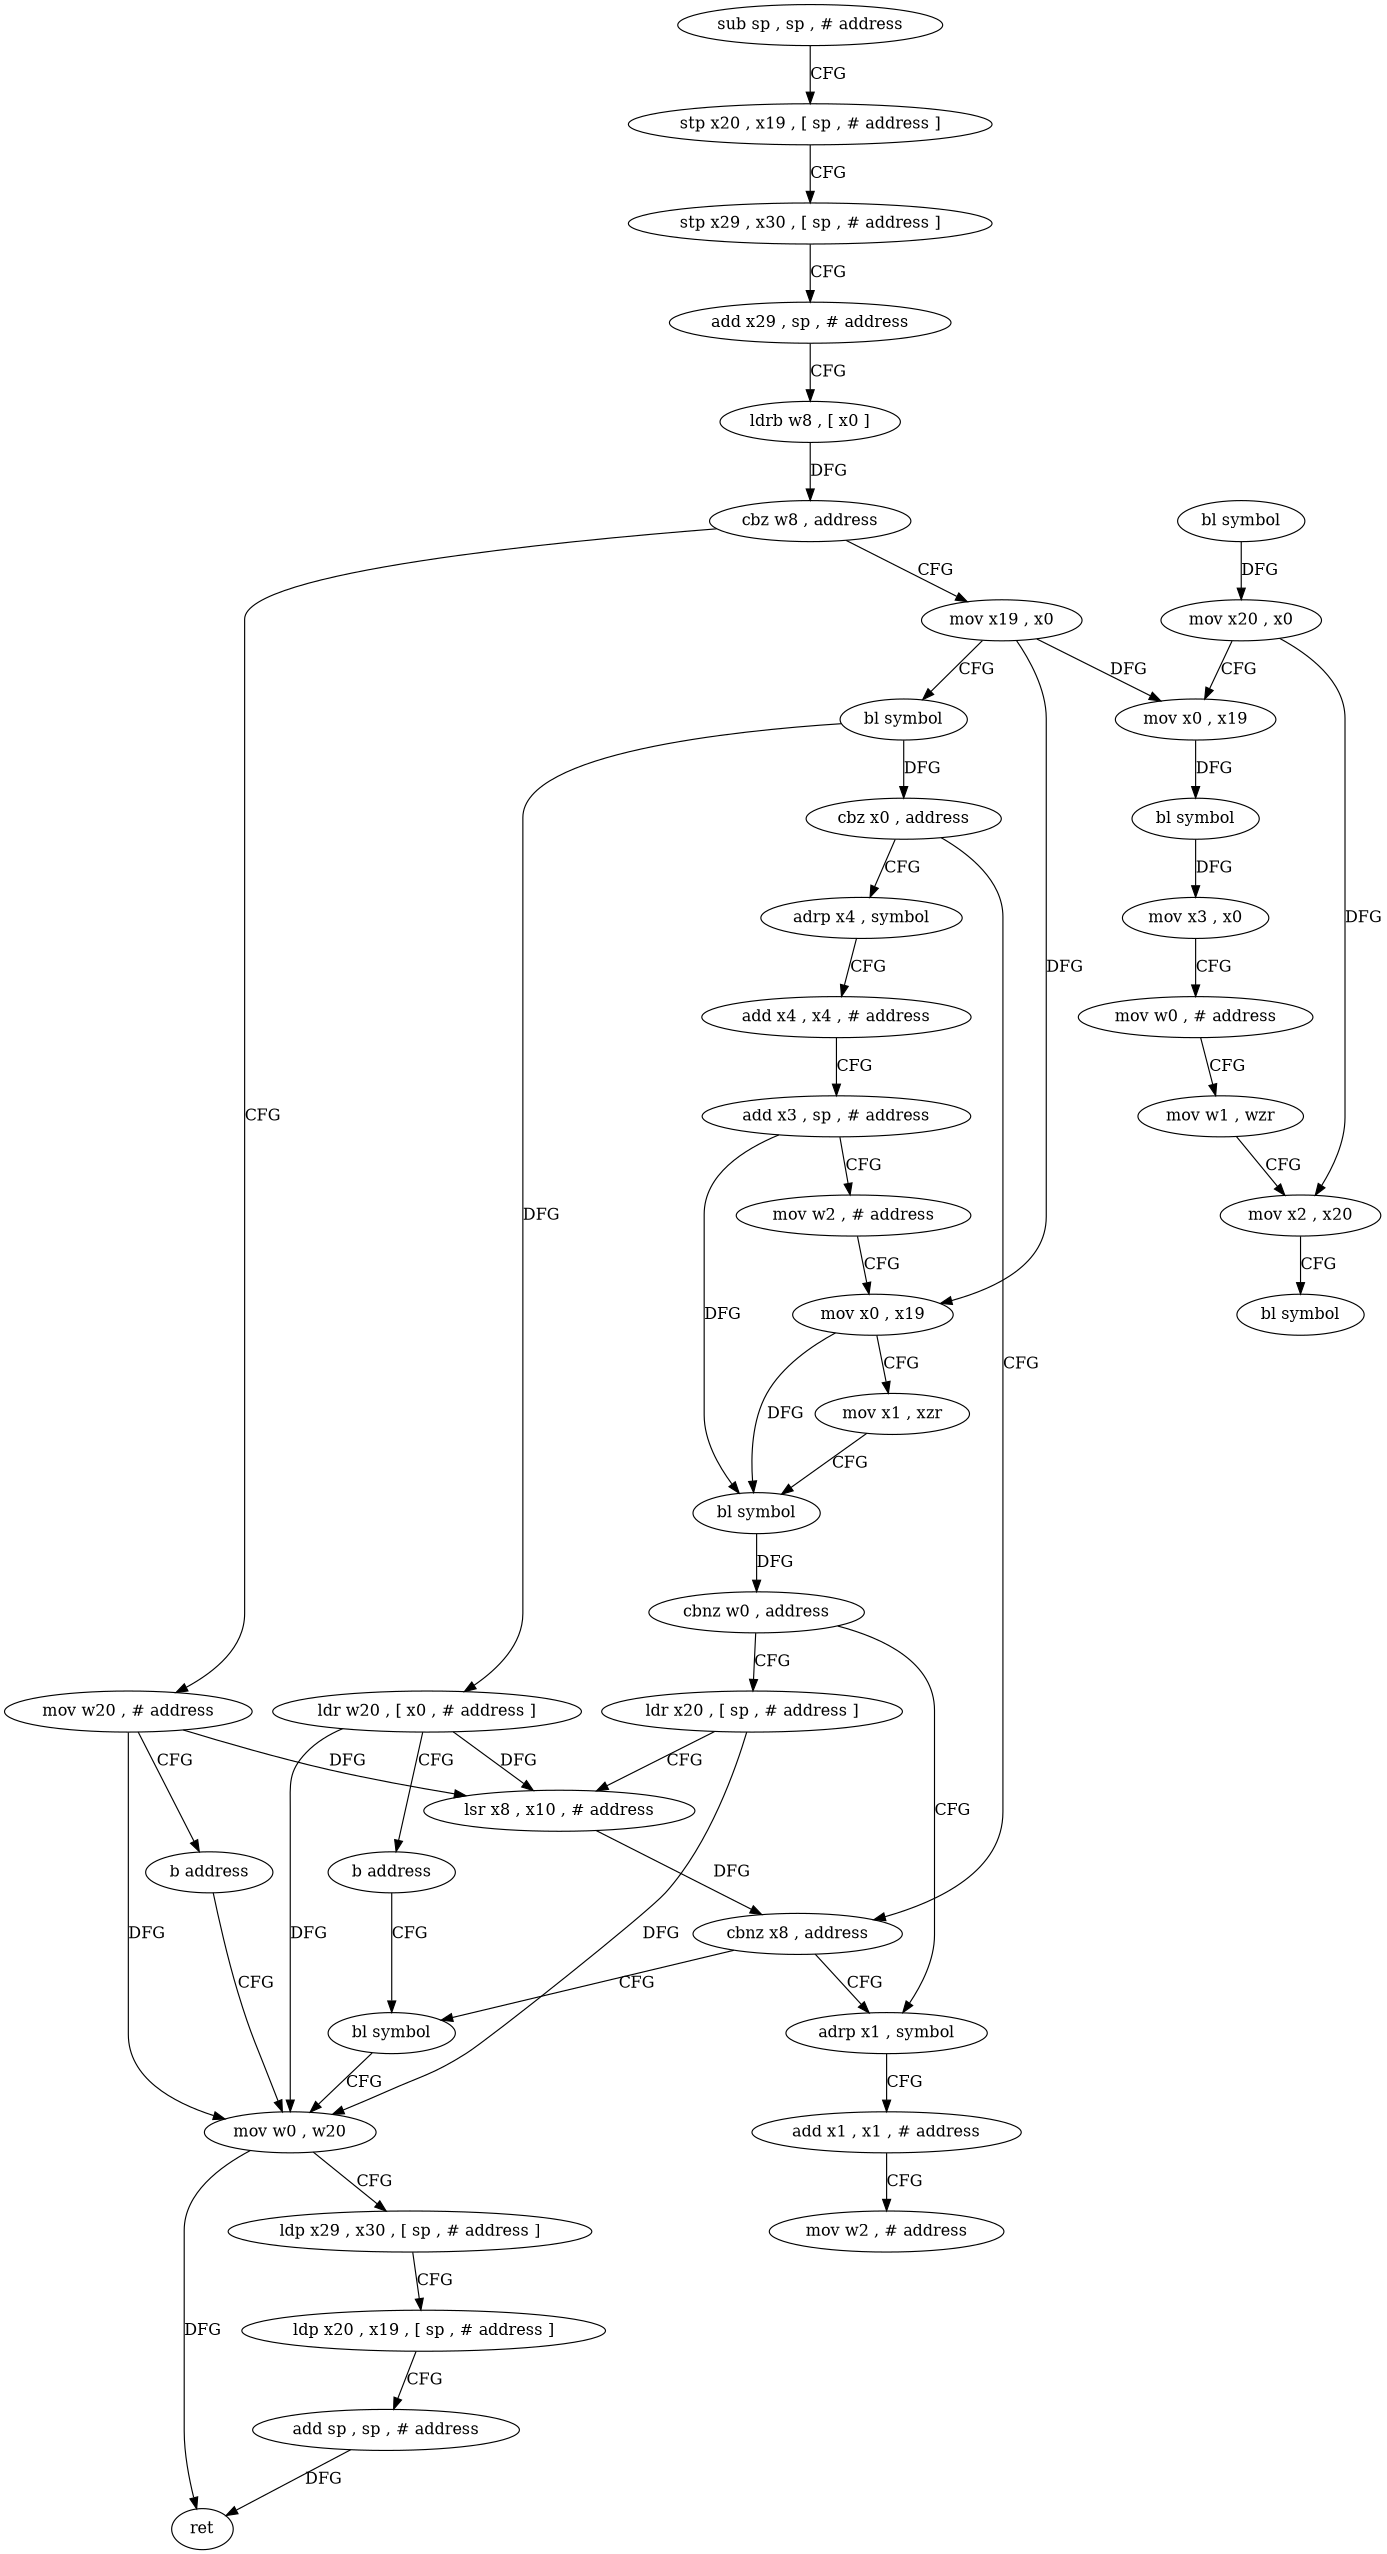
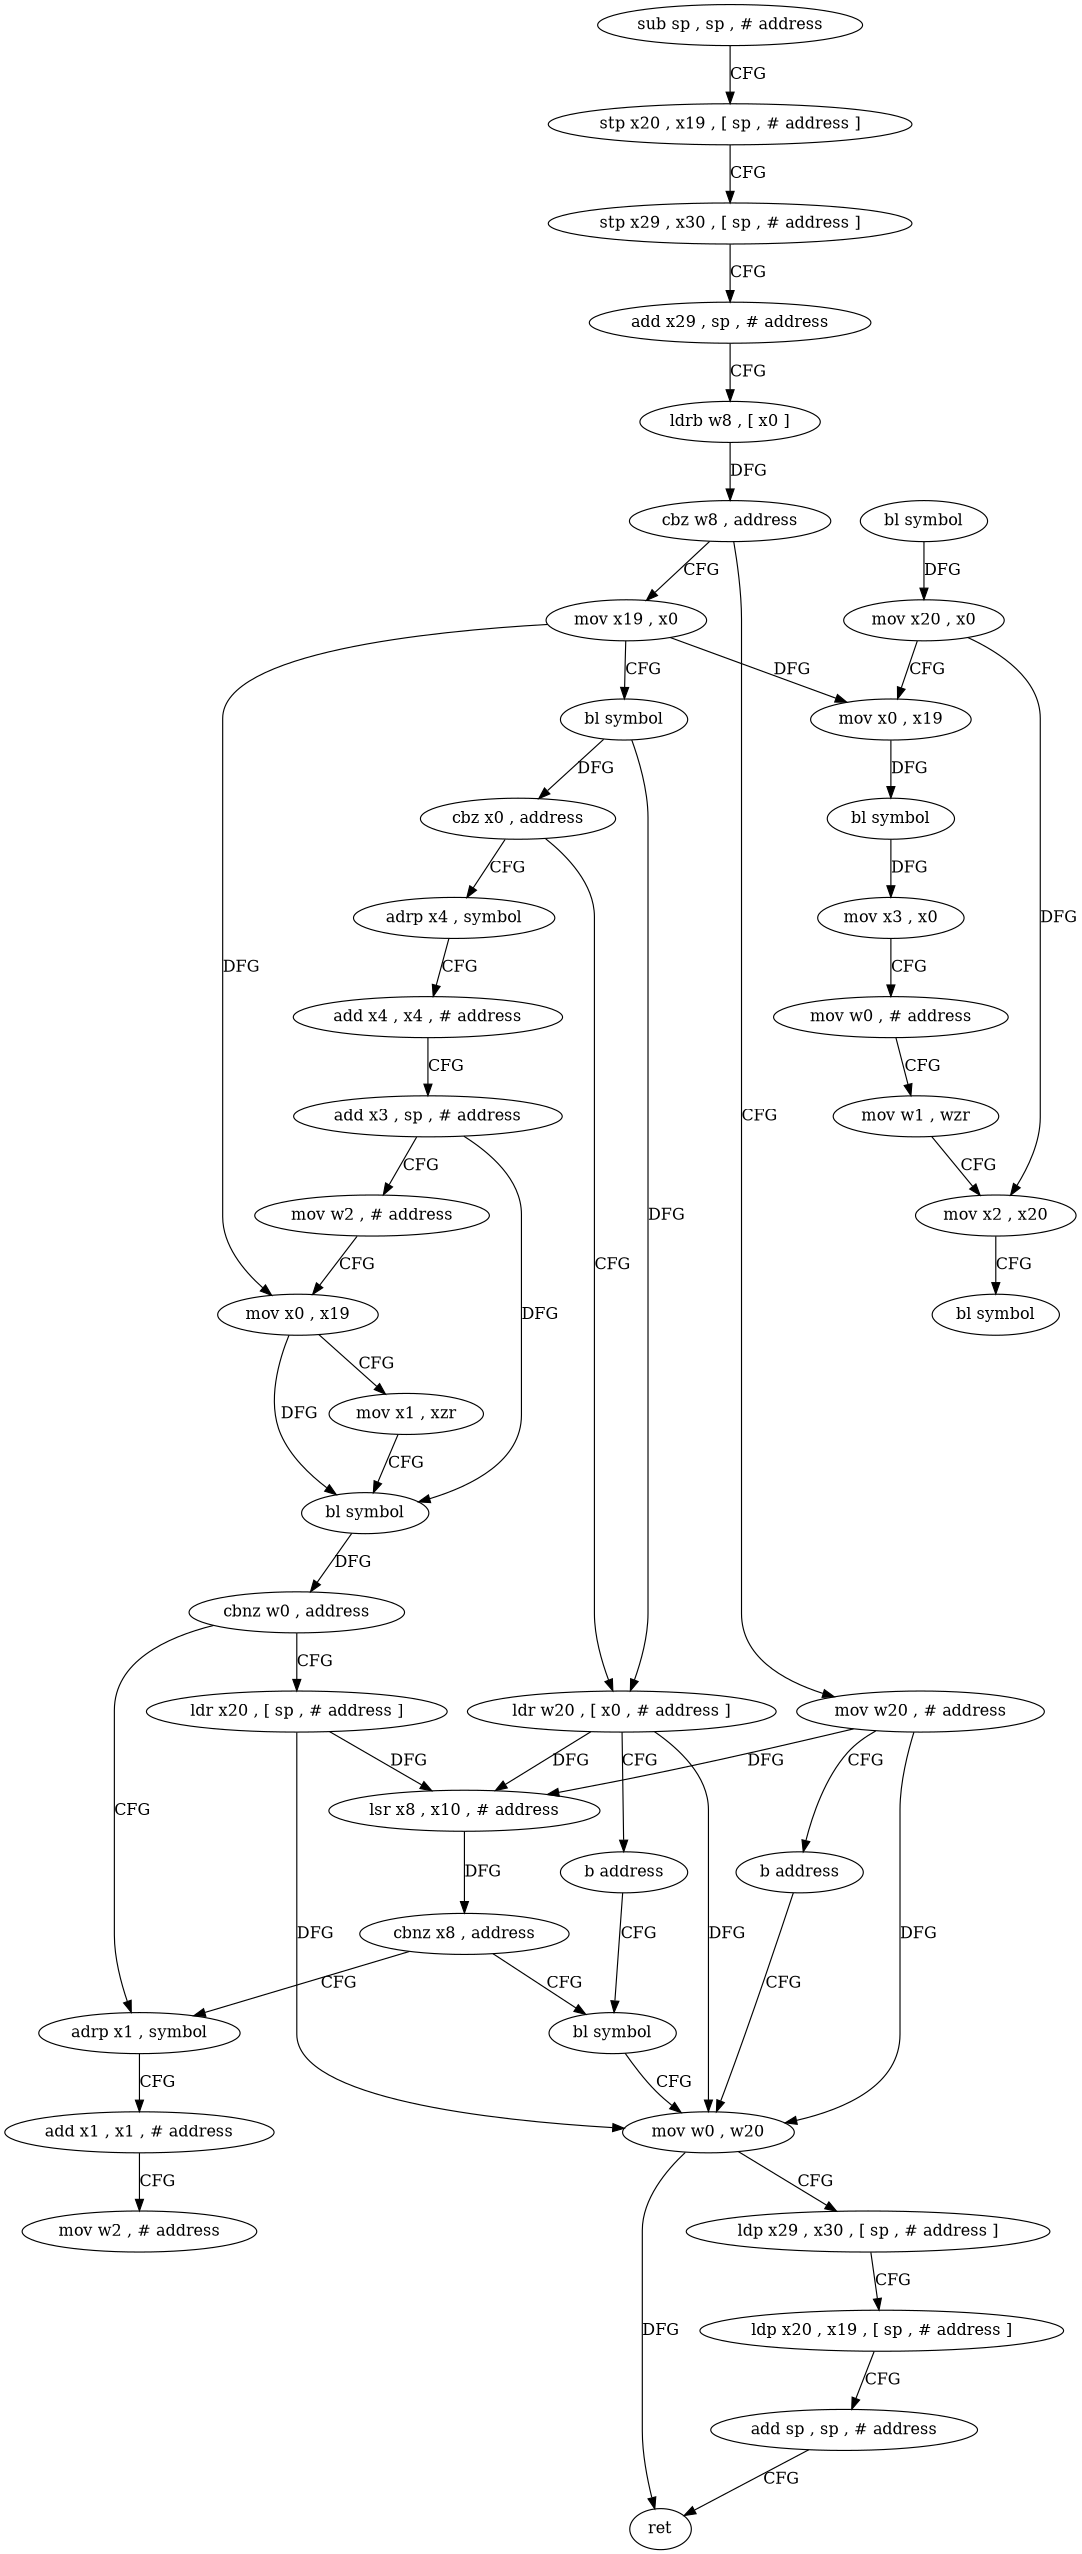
(1003, 1397) -> (594, 1252)
(685, 1761) -> (409, 1761)
(324, 2480) -> (781, 2480)
